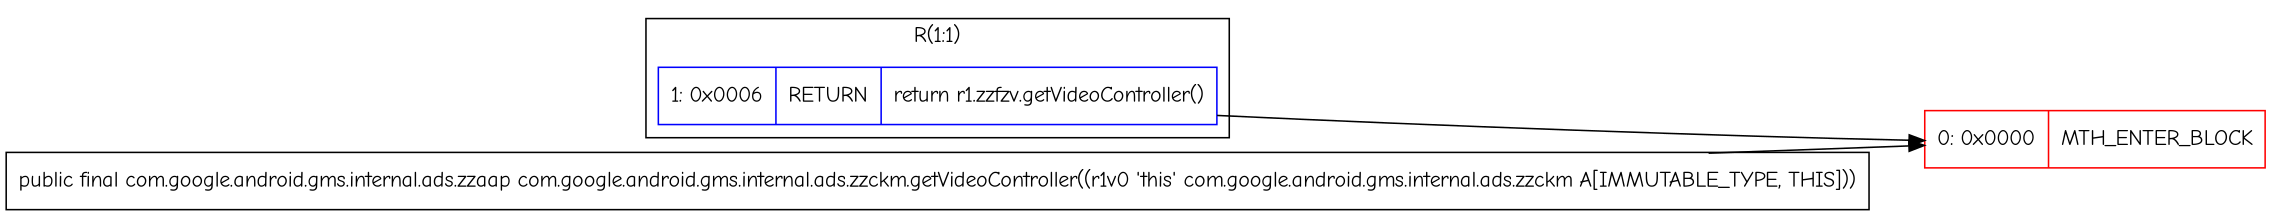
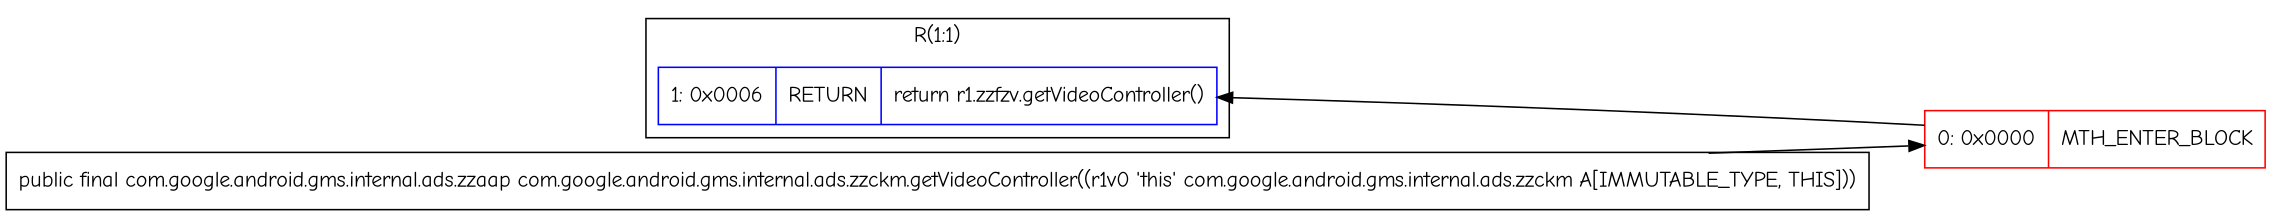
(1563, 130) -> (1579, 110)
